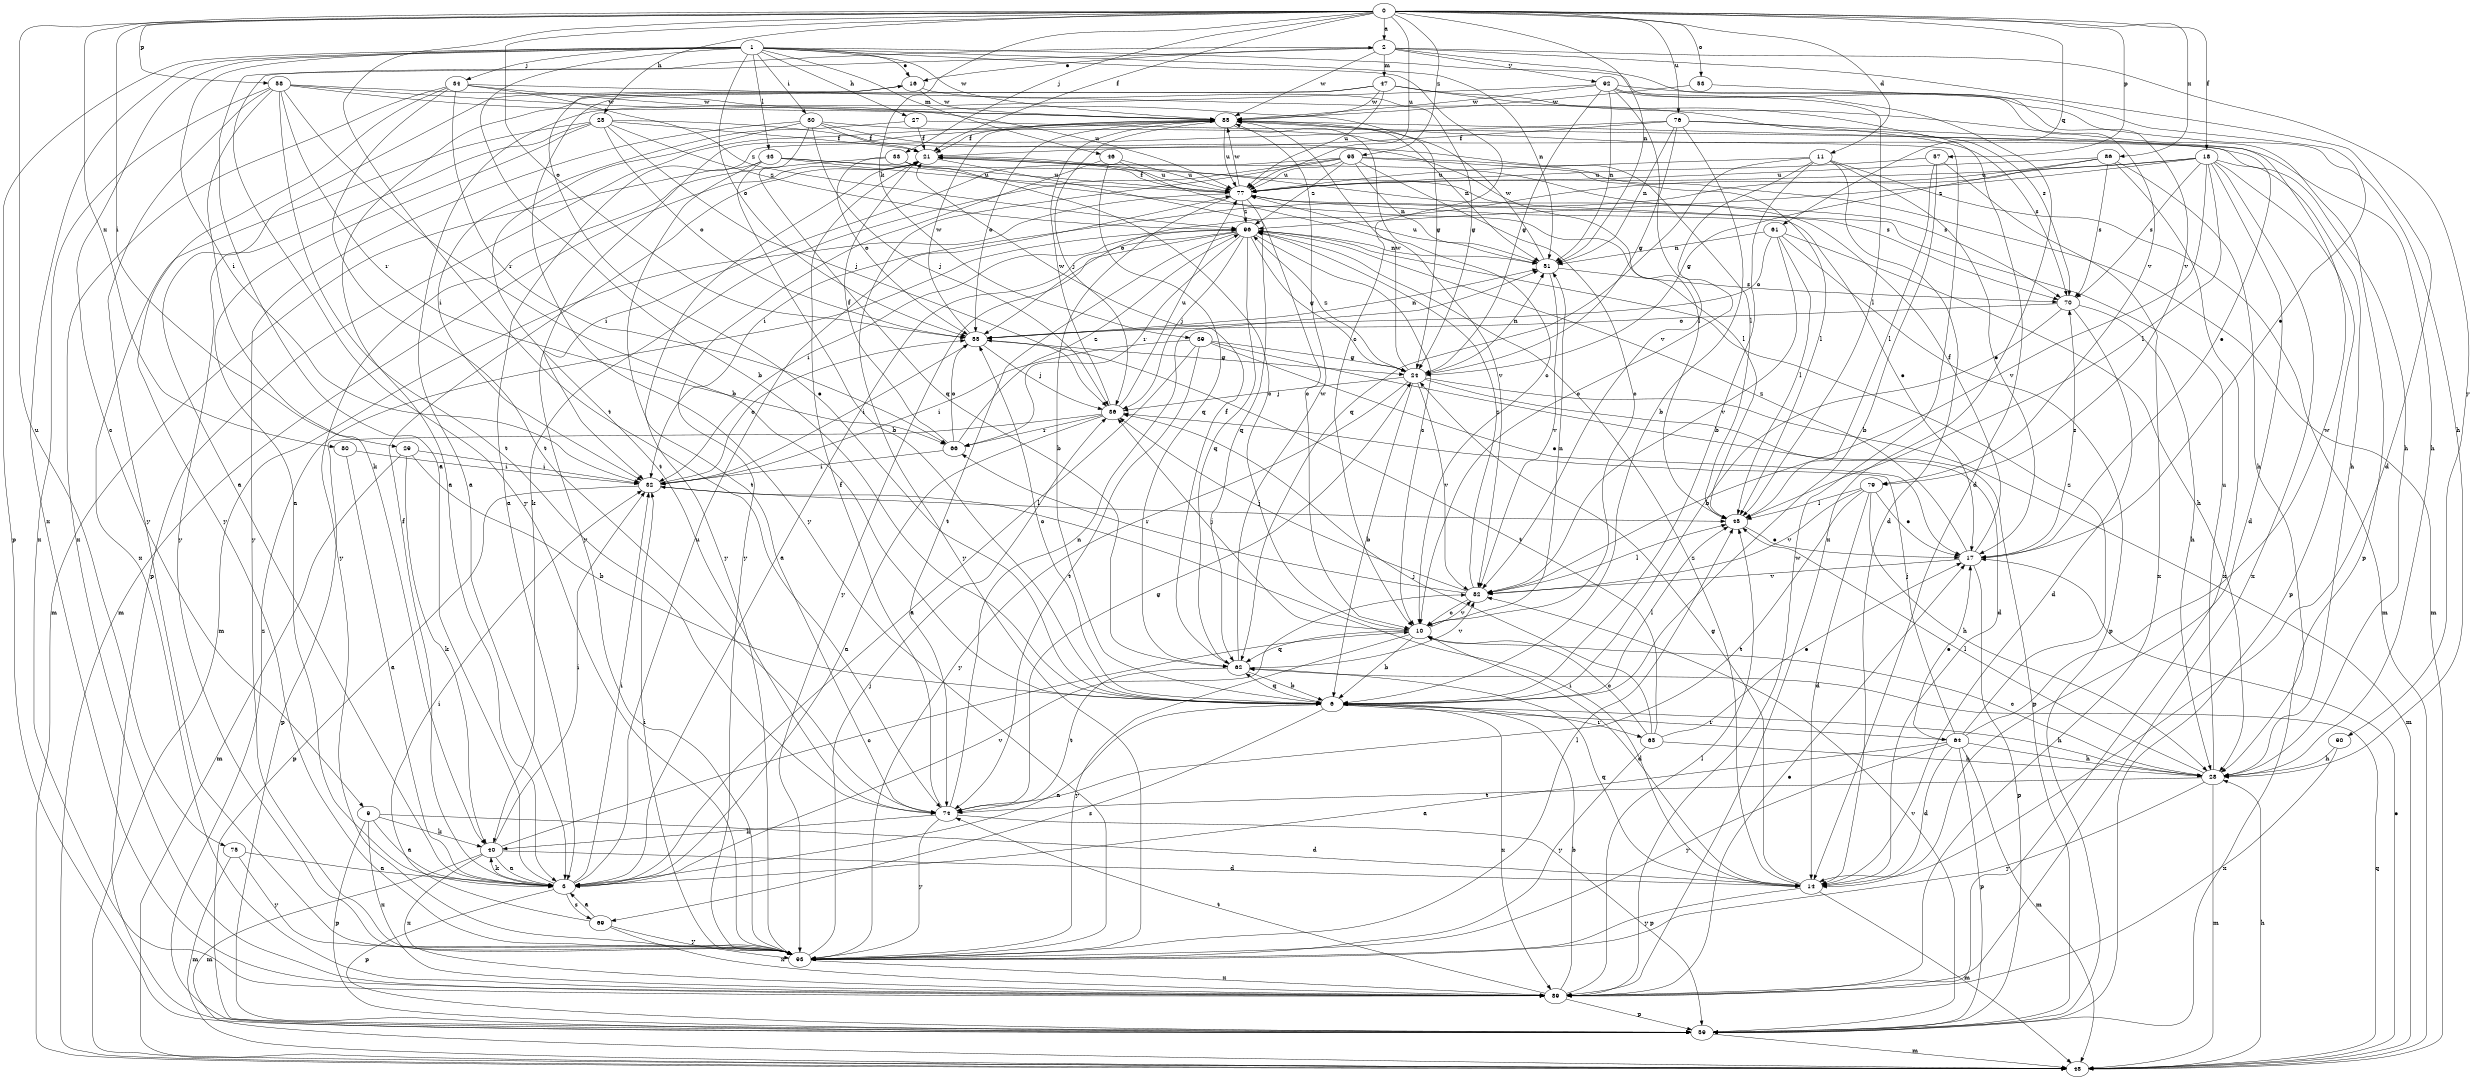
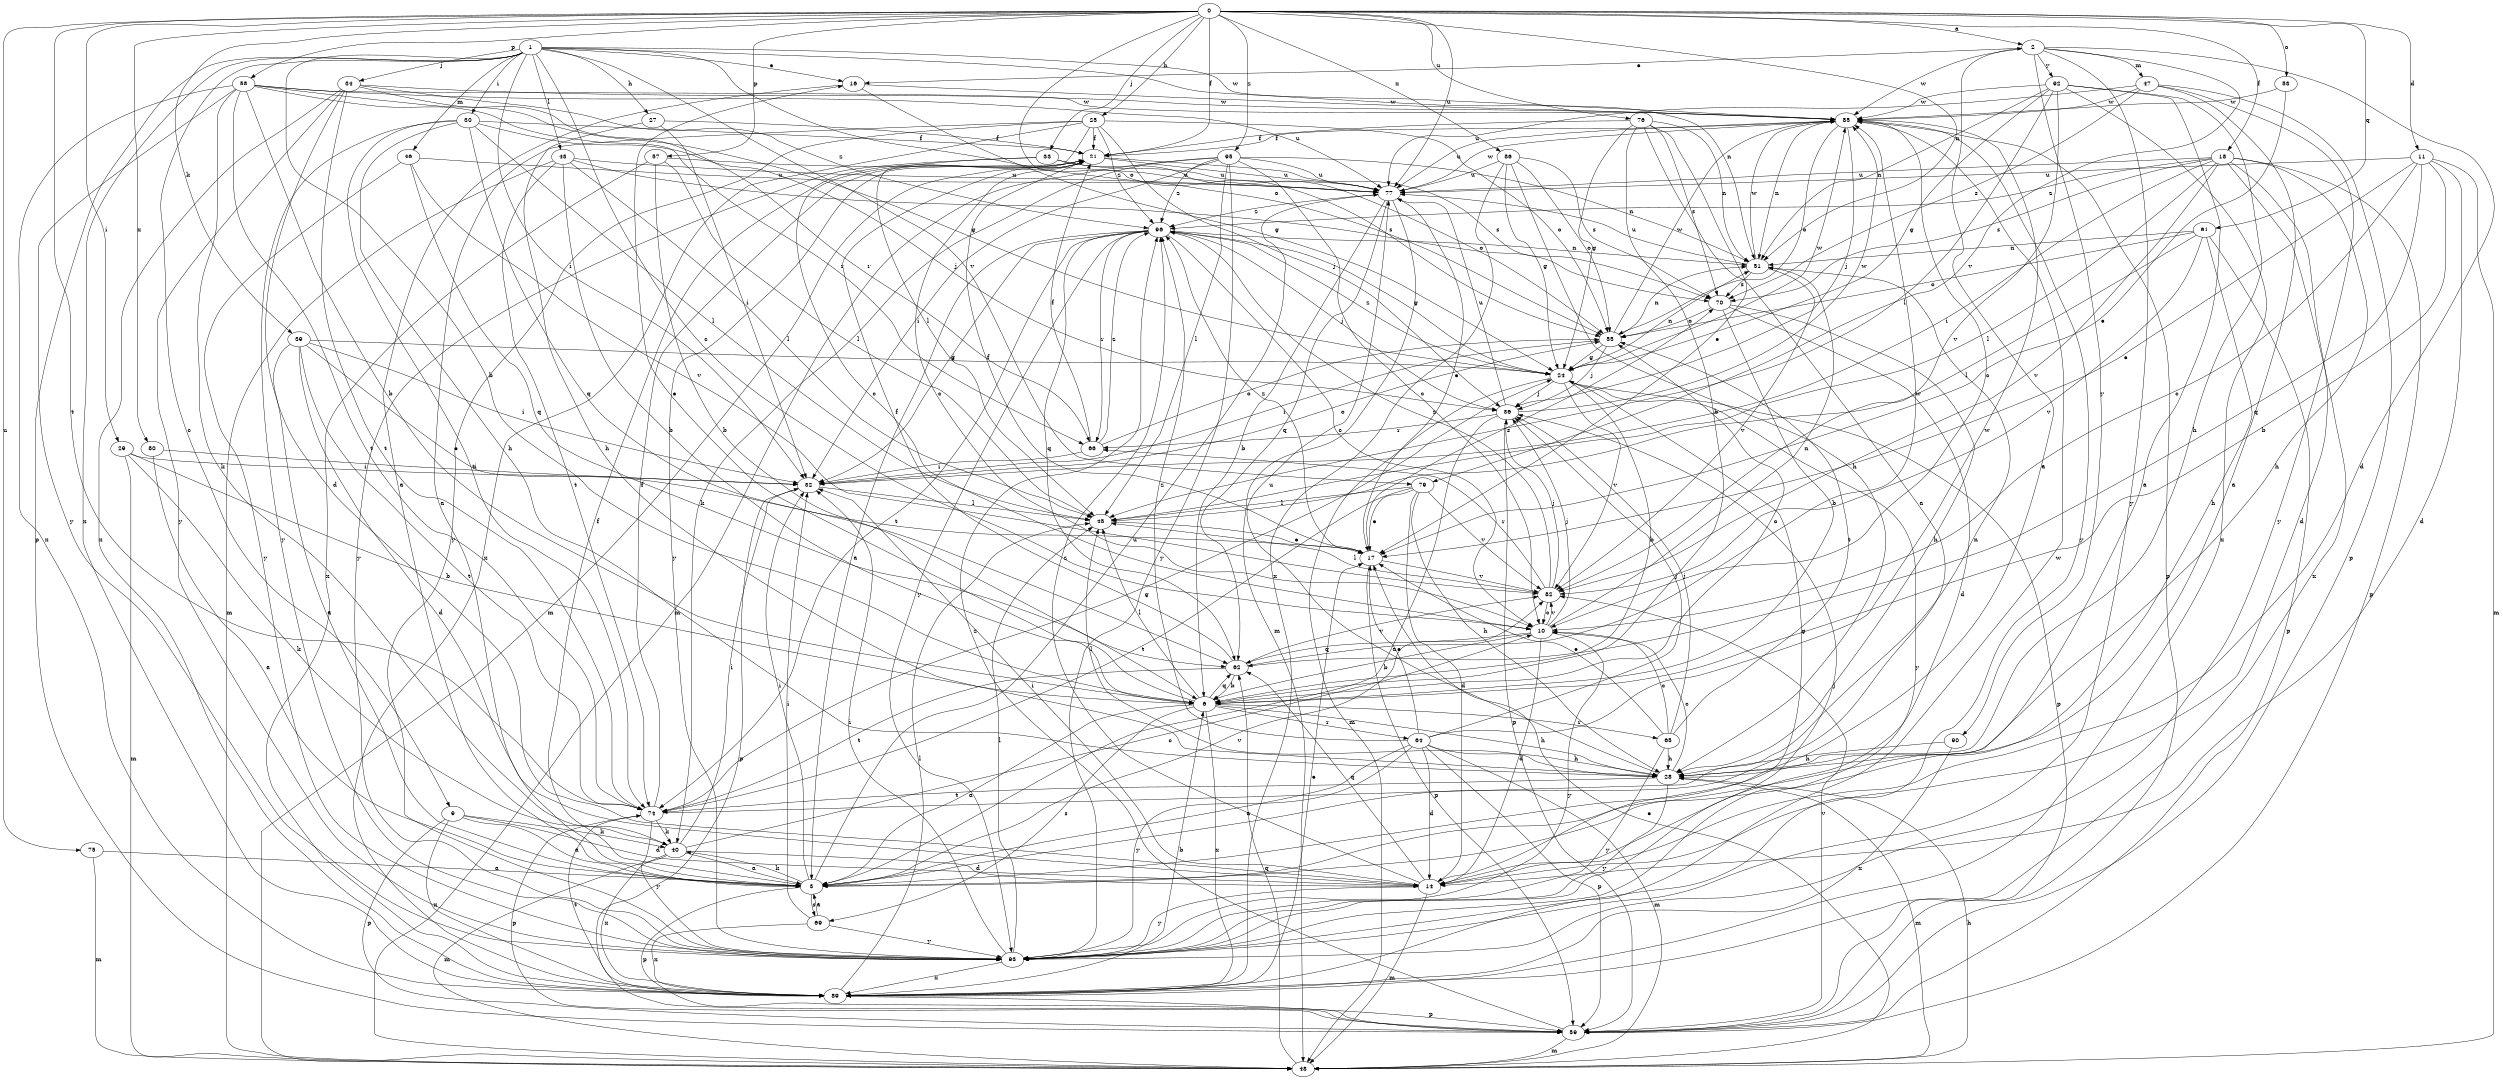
(1137, 176) -> none
(347, 944) -> none
